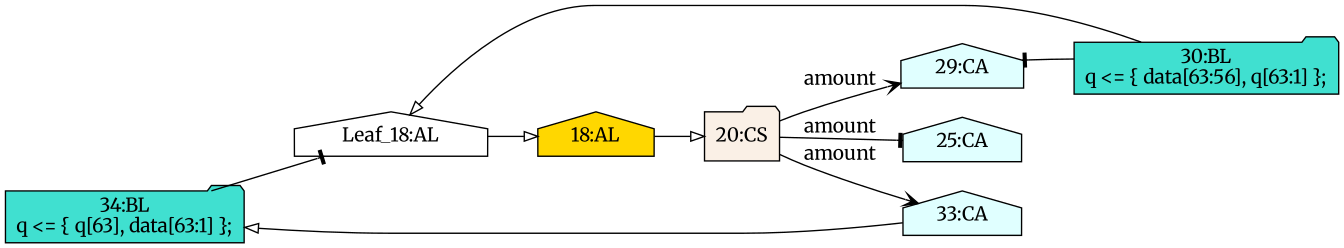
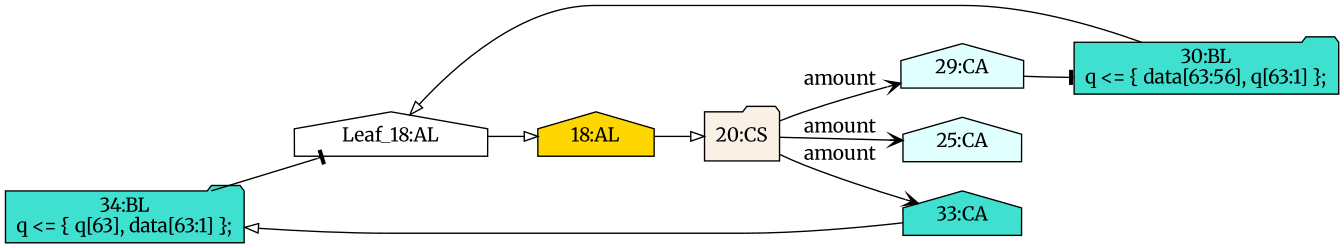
(1051, 59) -> (1045, 77)
(838, 139) -> (838, 139)
(962, 215) -> (962, 215)
